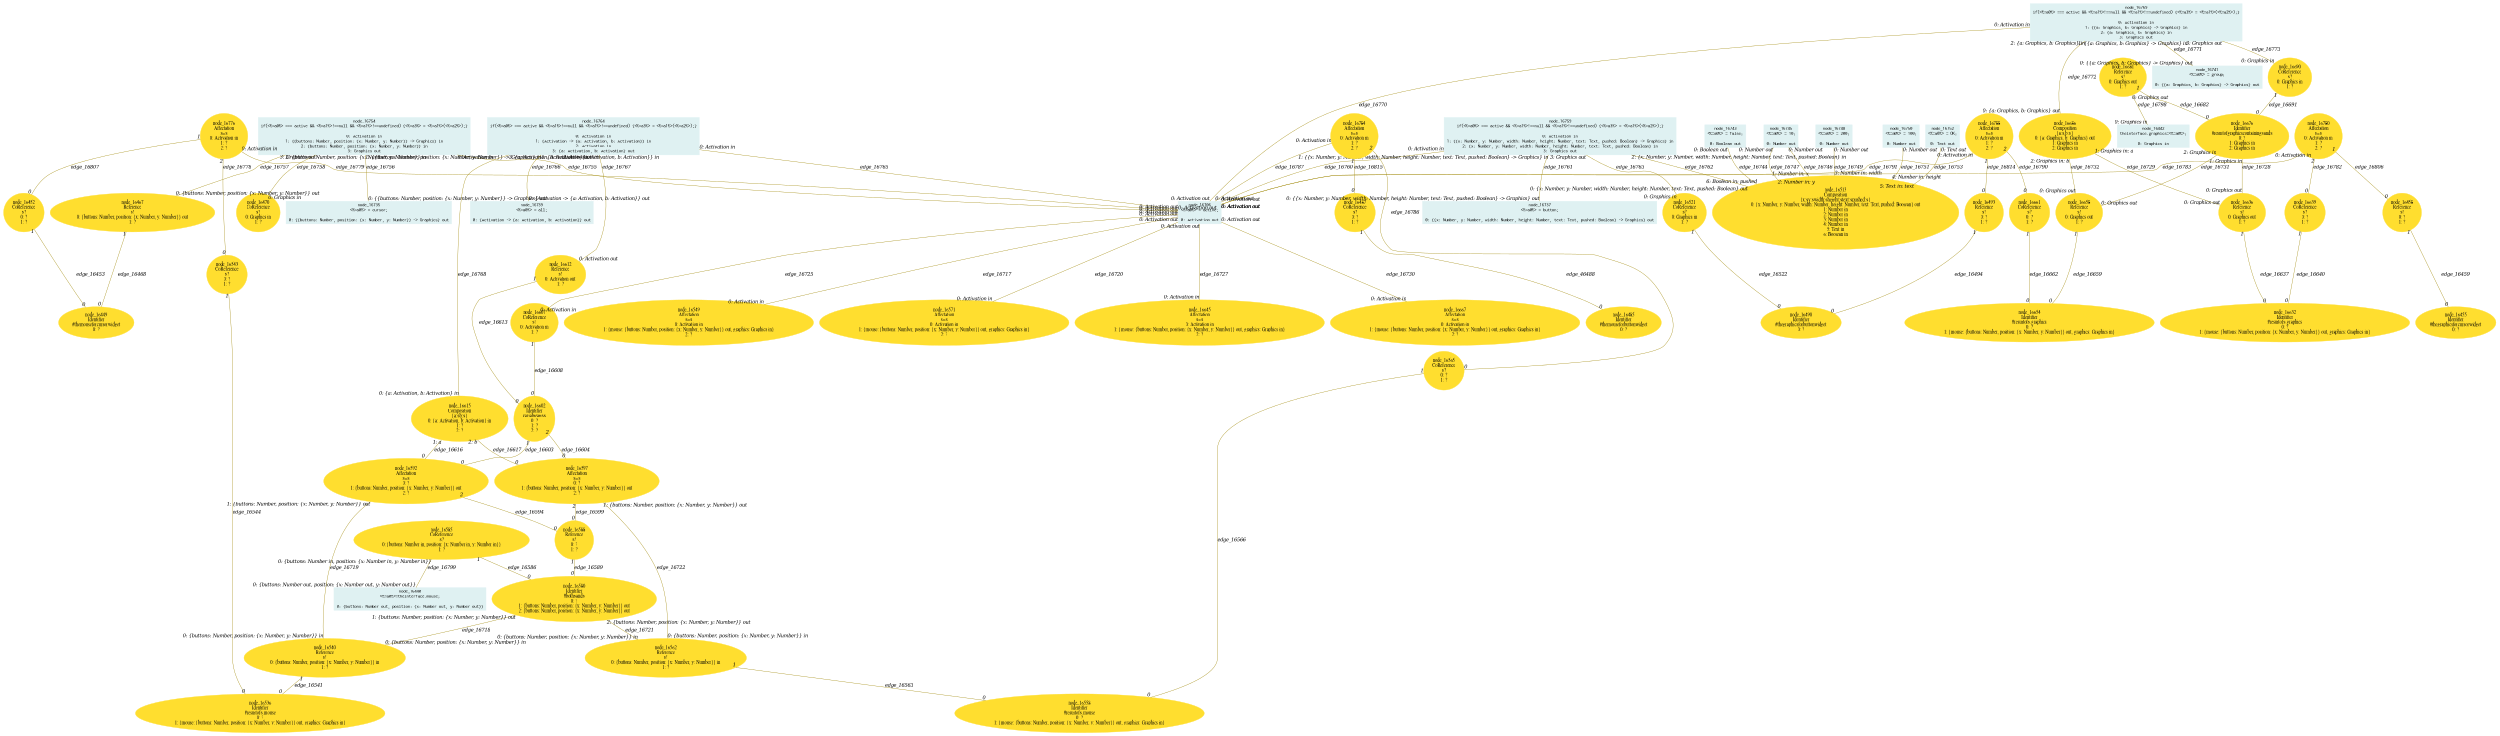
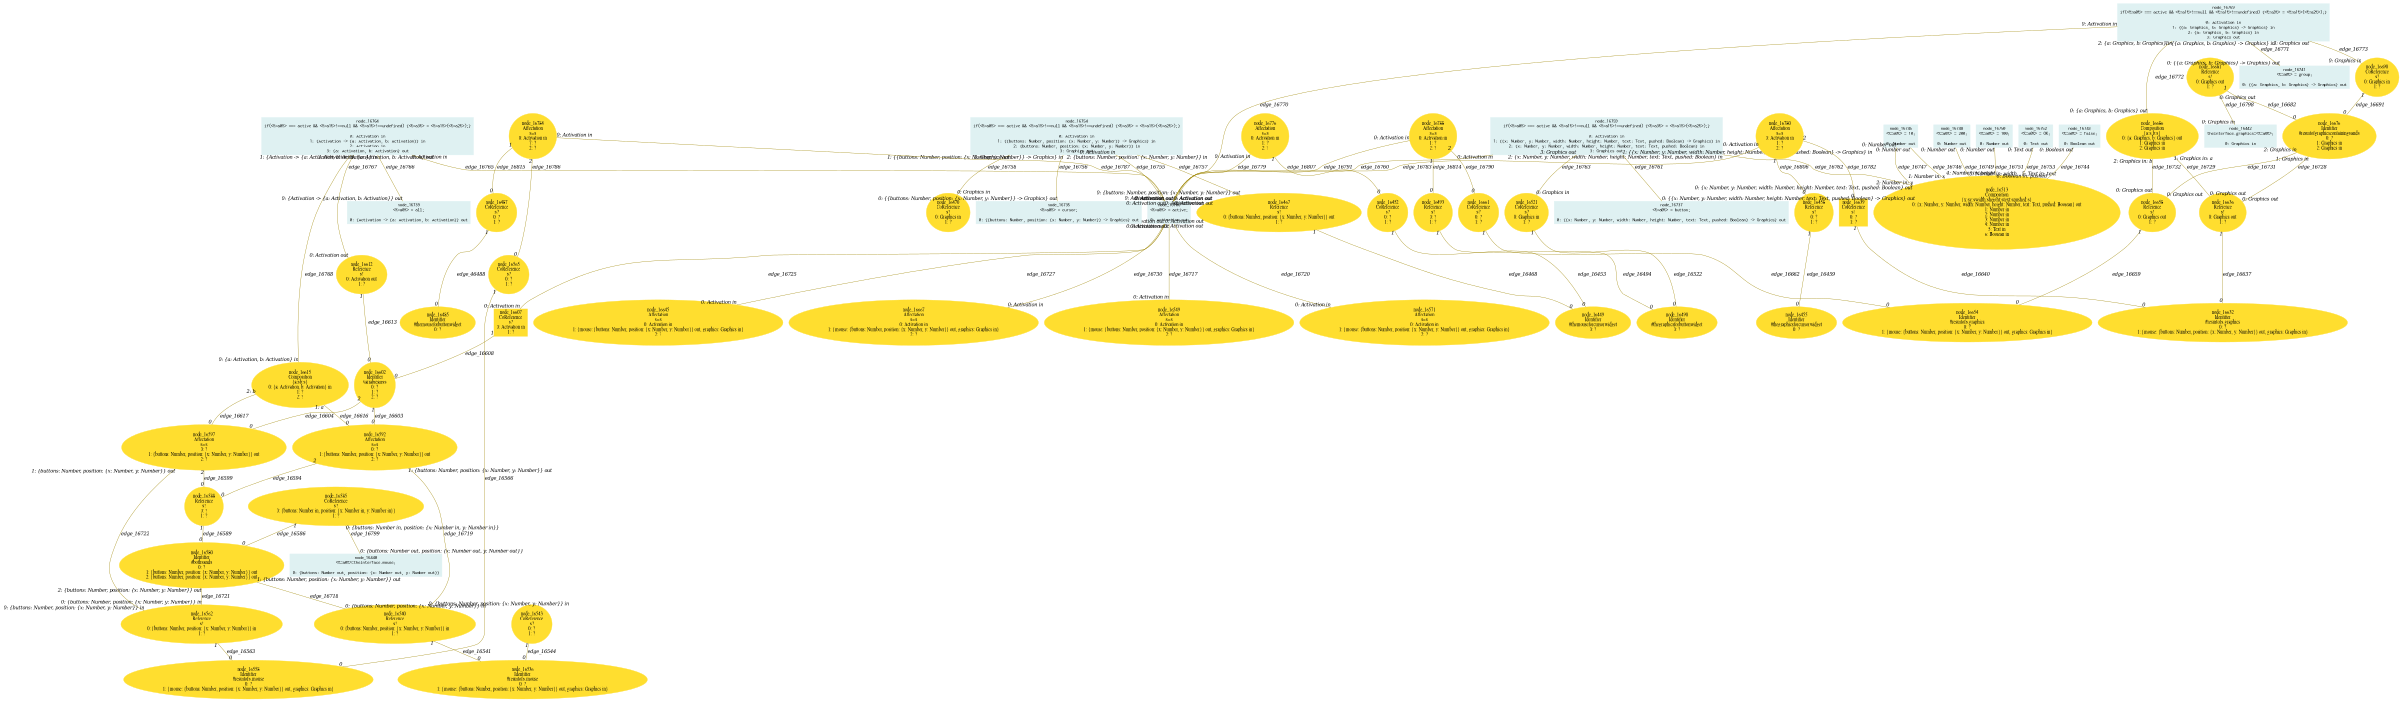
(1354, 136) -> (533, 136)
(223, 207) -> none
(2305, 213) -> (1853, 213)
(534, 323) -> (511, 323)
